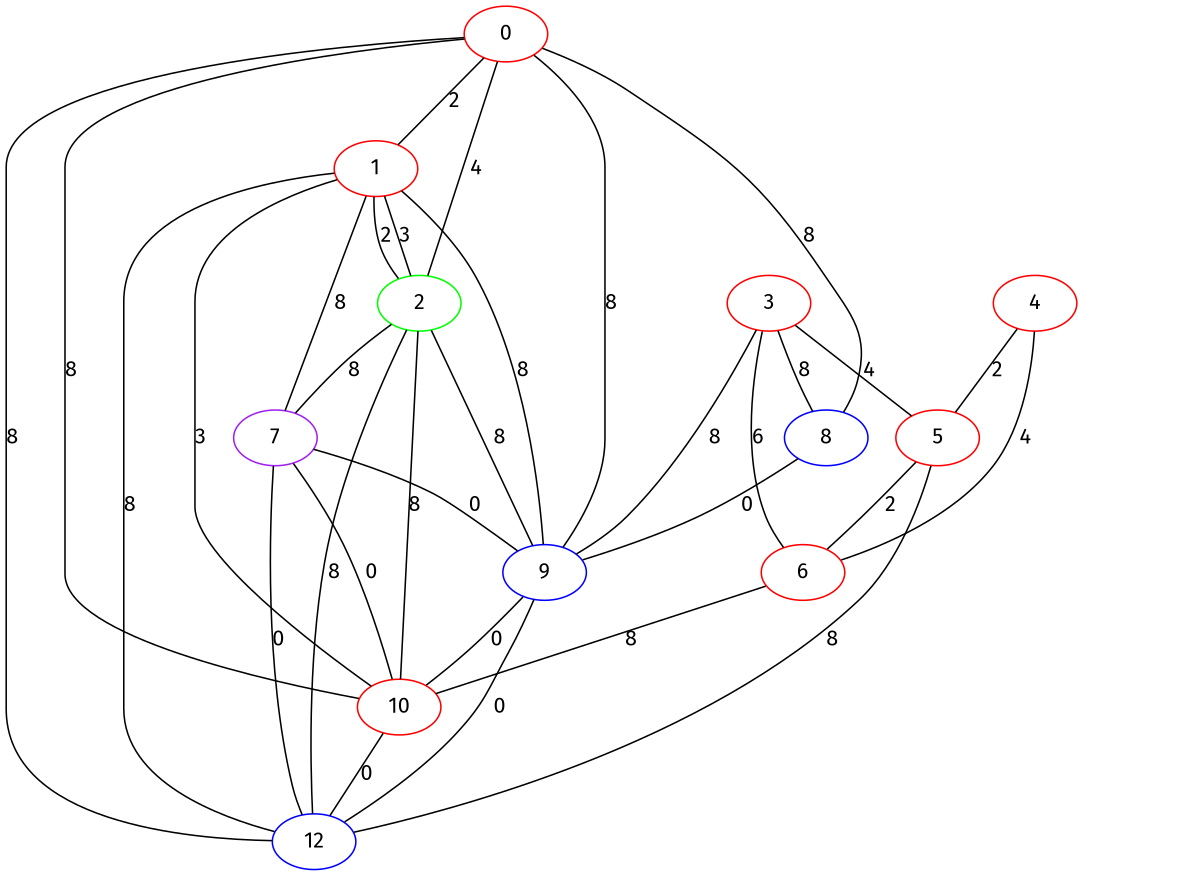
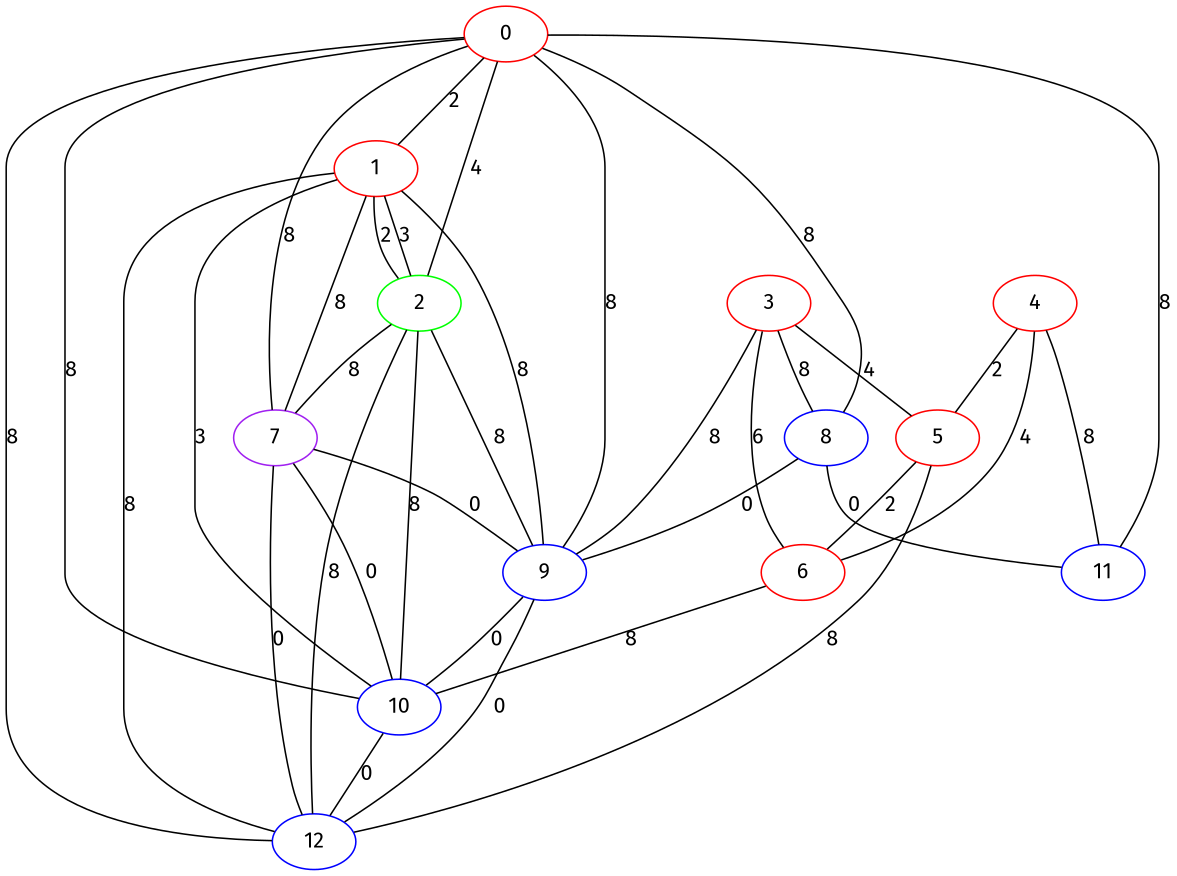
none -> (307, 165)
none -> (1103, 572)
(399, 707) -> (399, 707)
